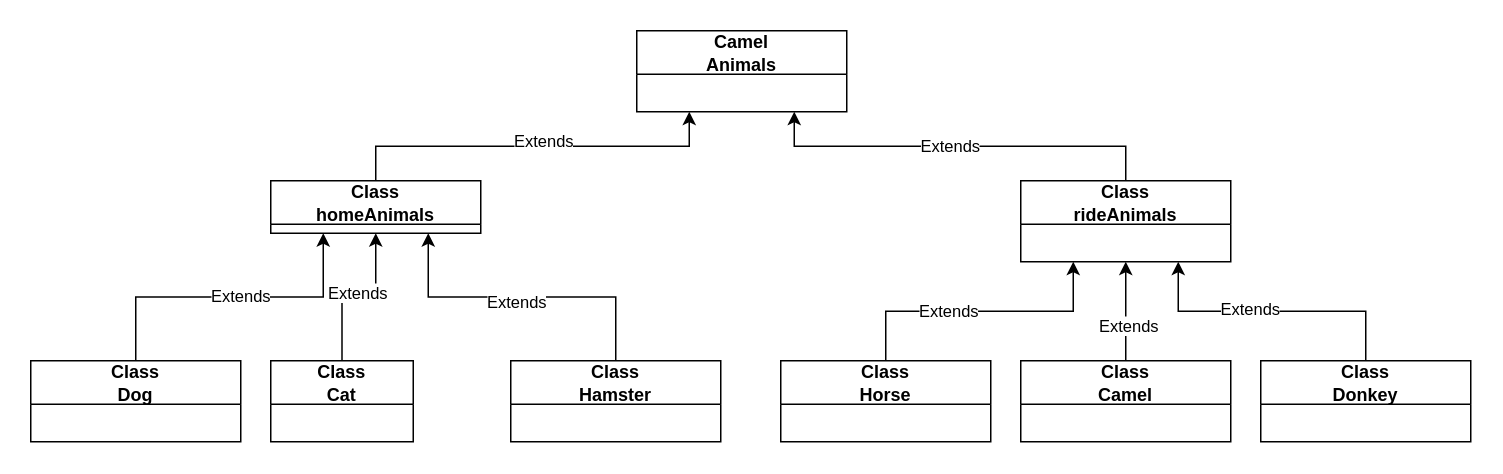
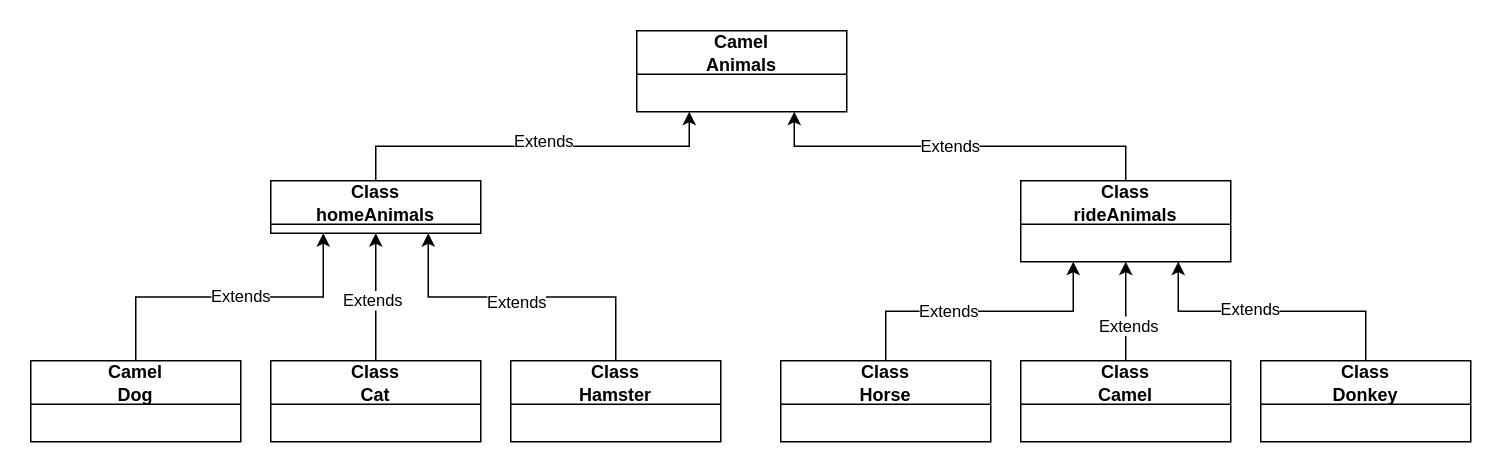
(136, 383) -> (136, 383)
(342, 401) -> (376, 401)
